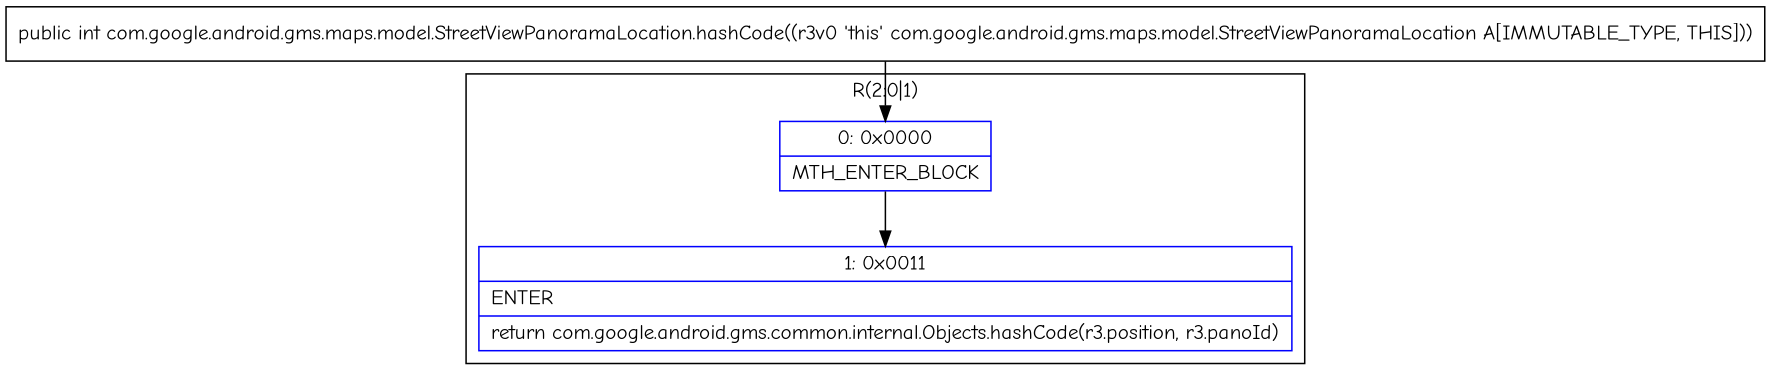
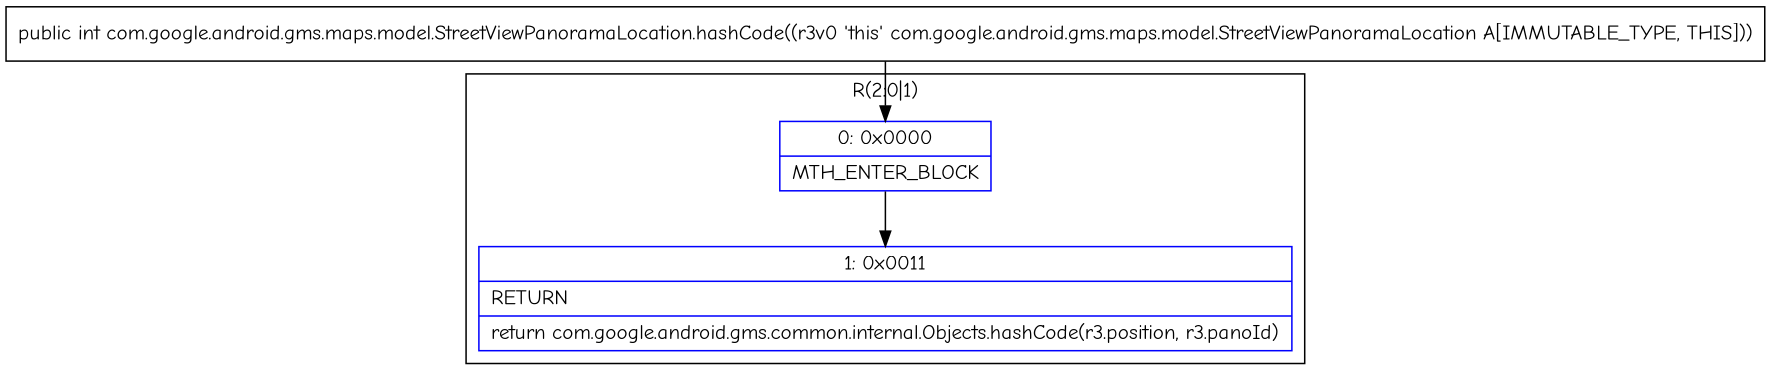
(523, 298) -> (530, 298)
